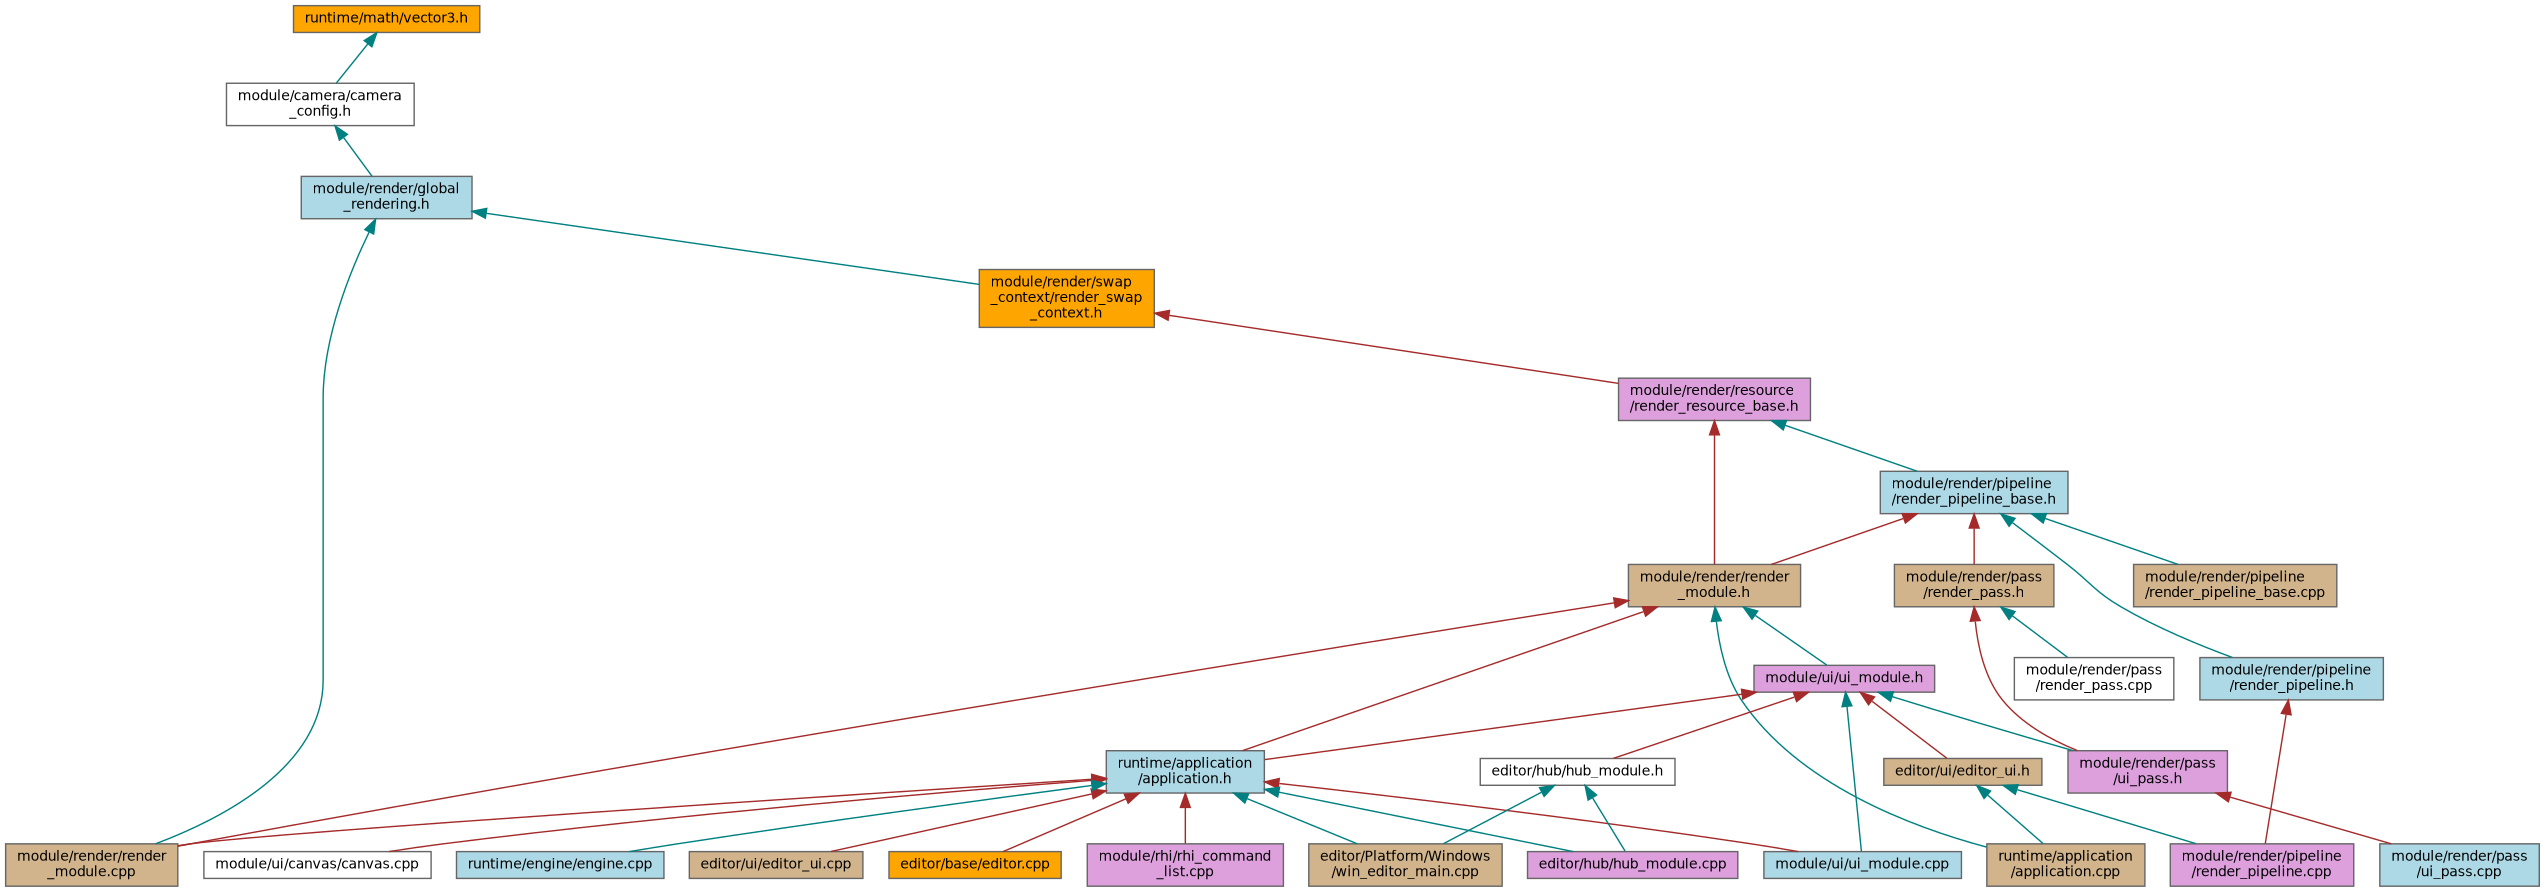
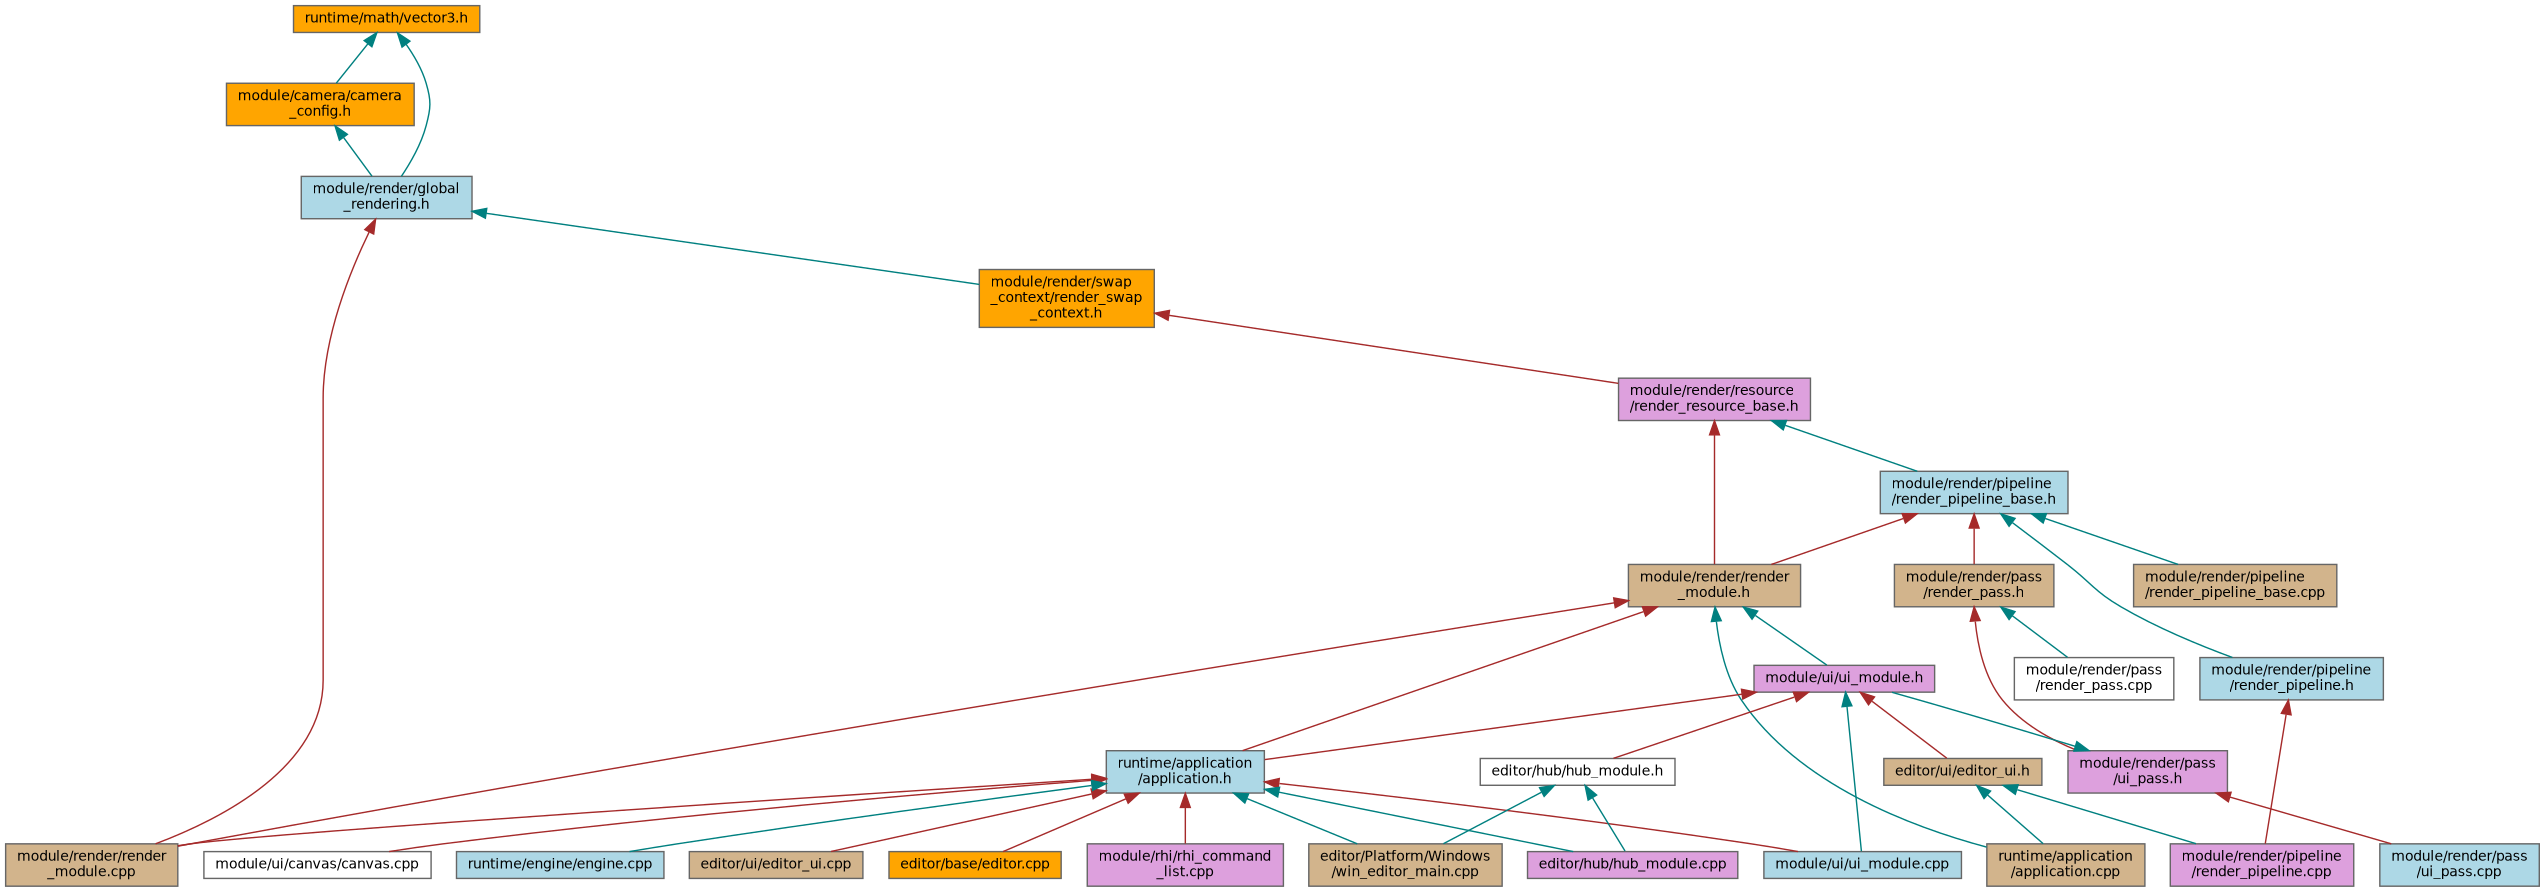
(320, 104) -> (320, 104)
none -> (429, 111)
(323, 577) -> (323, 577)
(1982, 724) -> (1984, 719)
